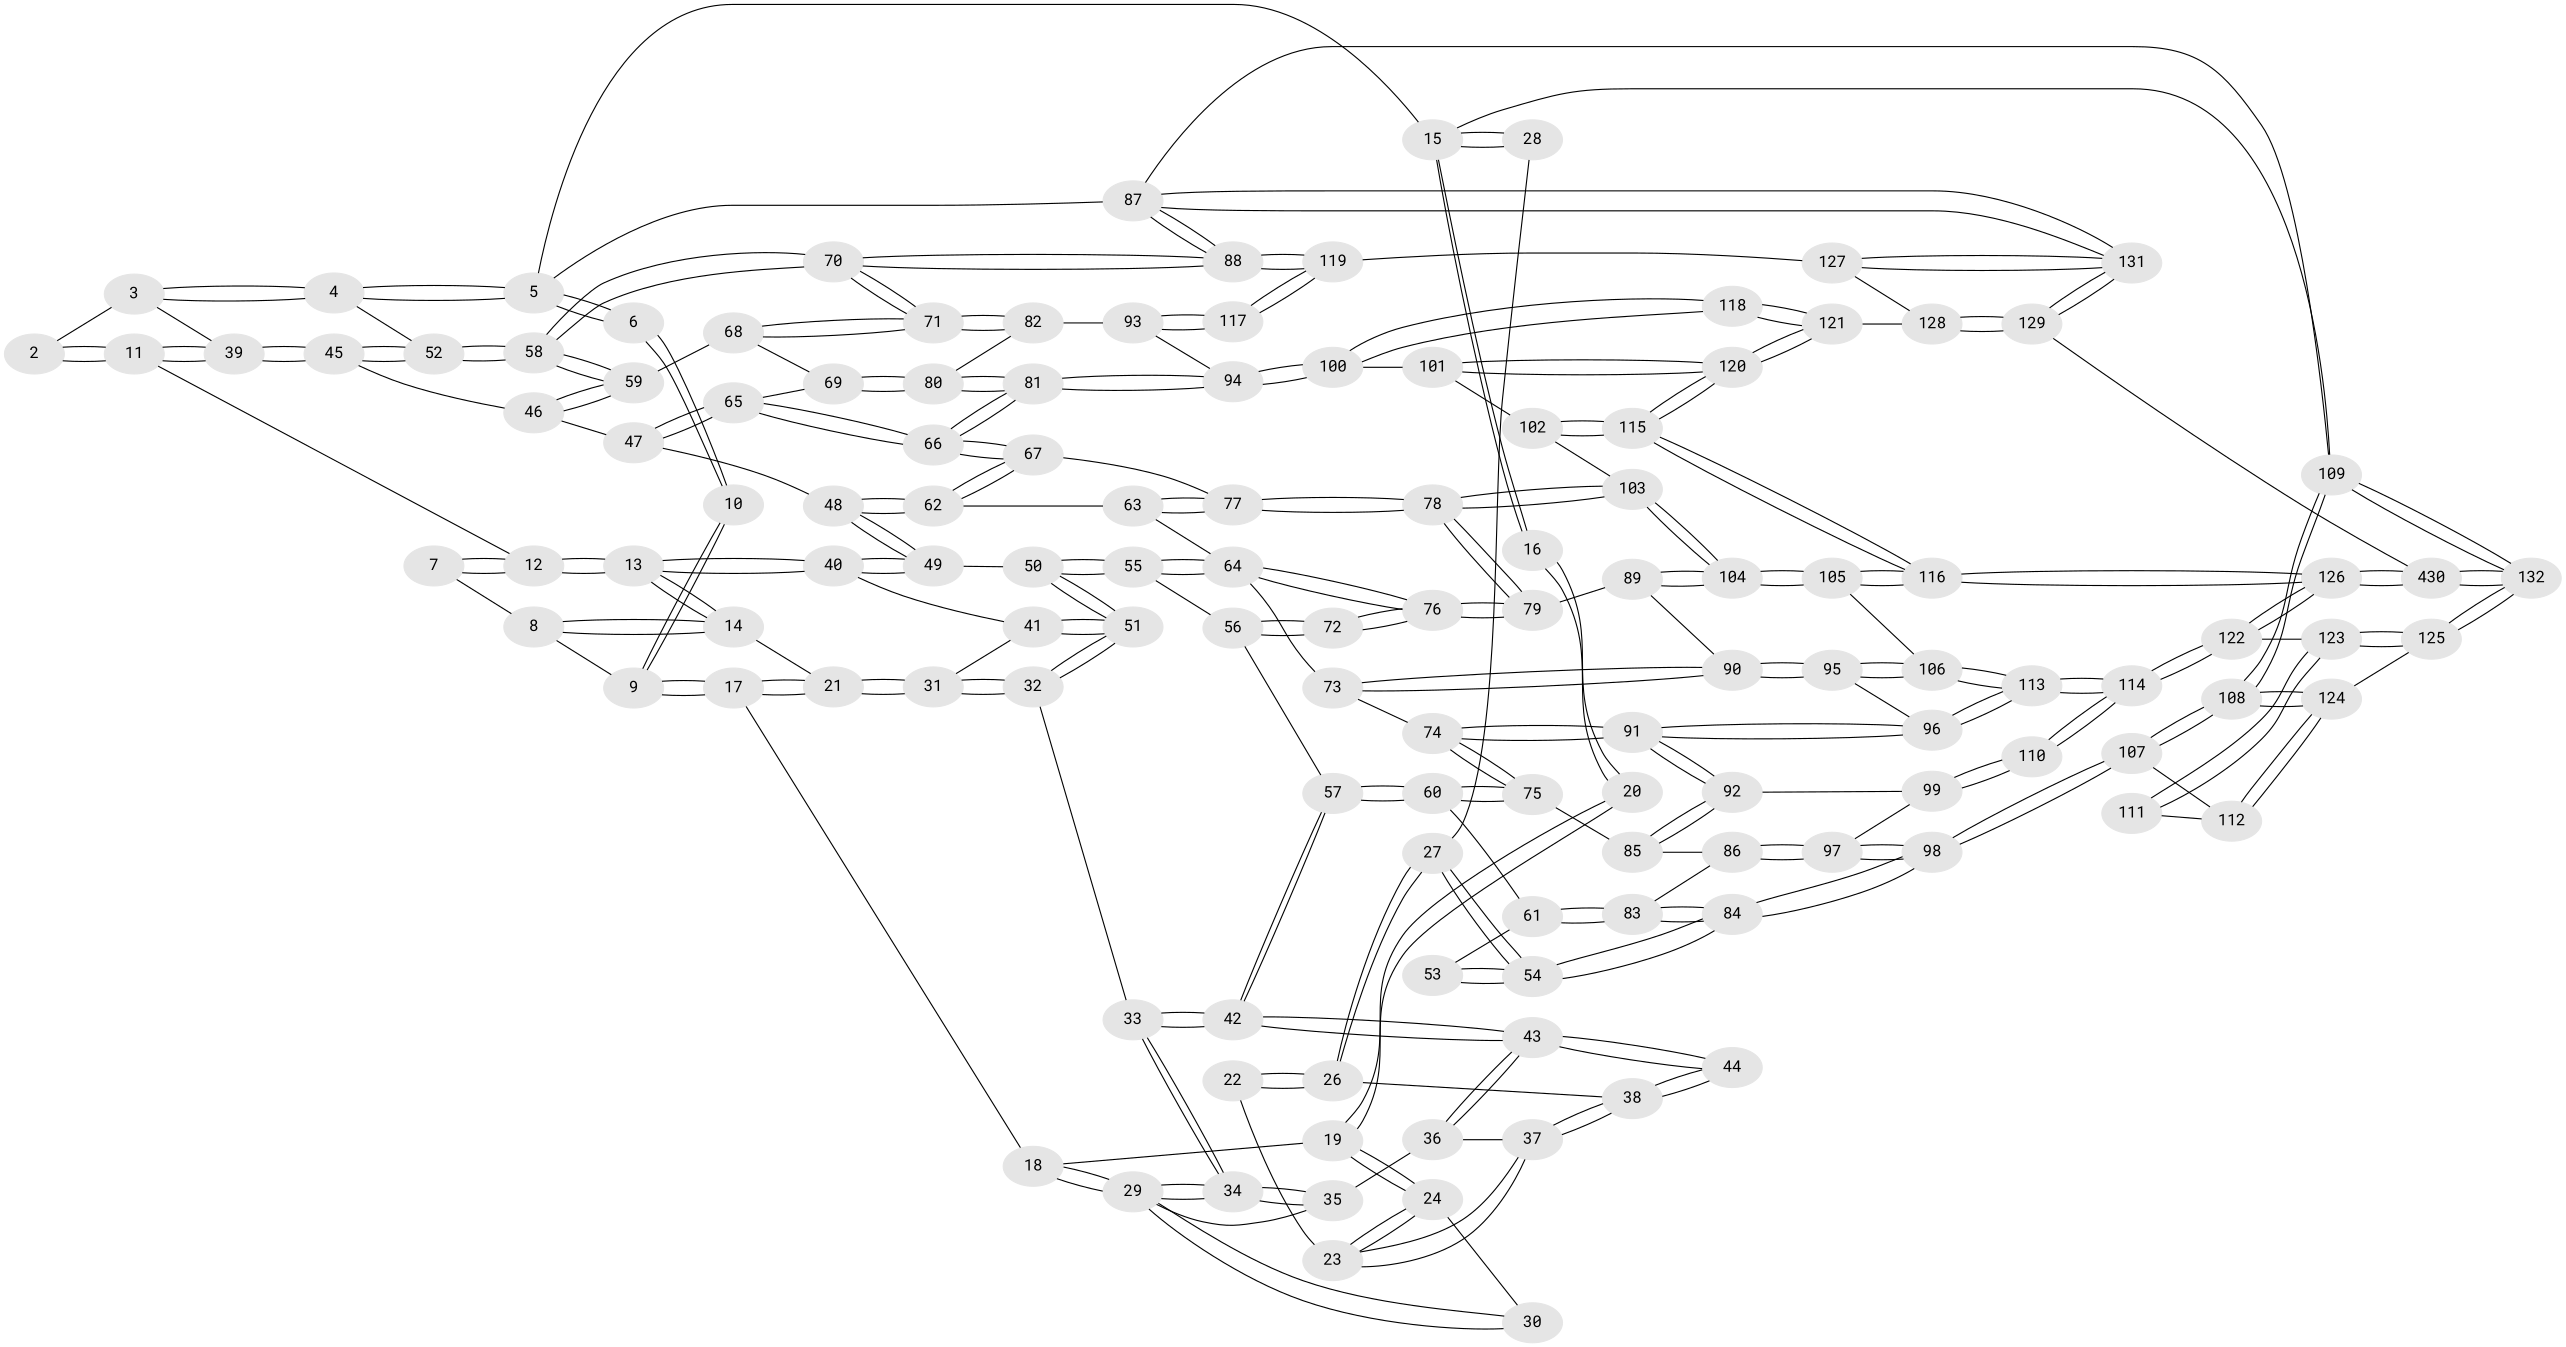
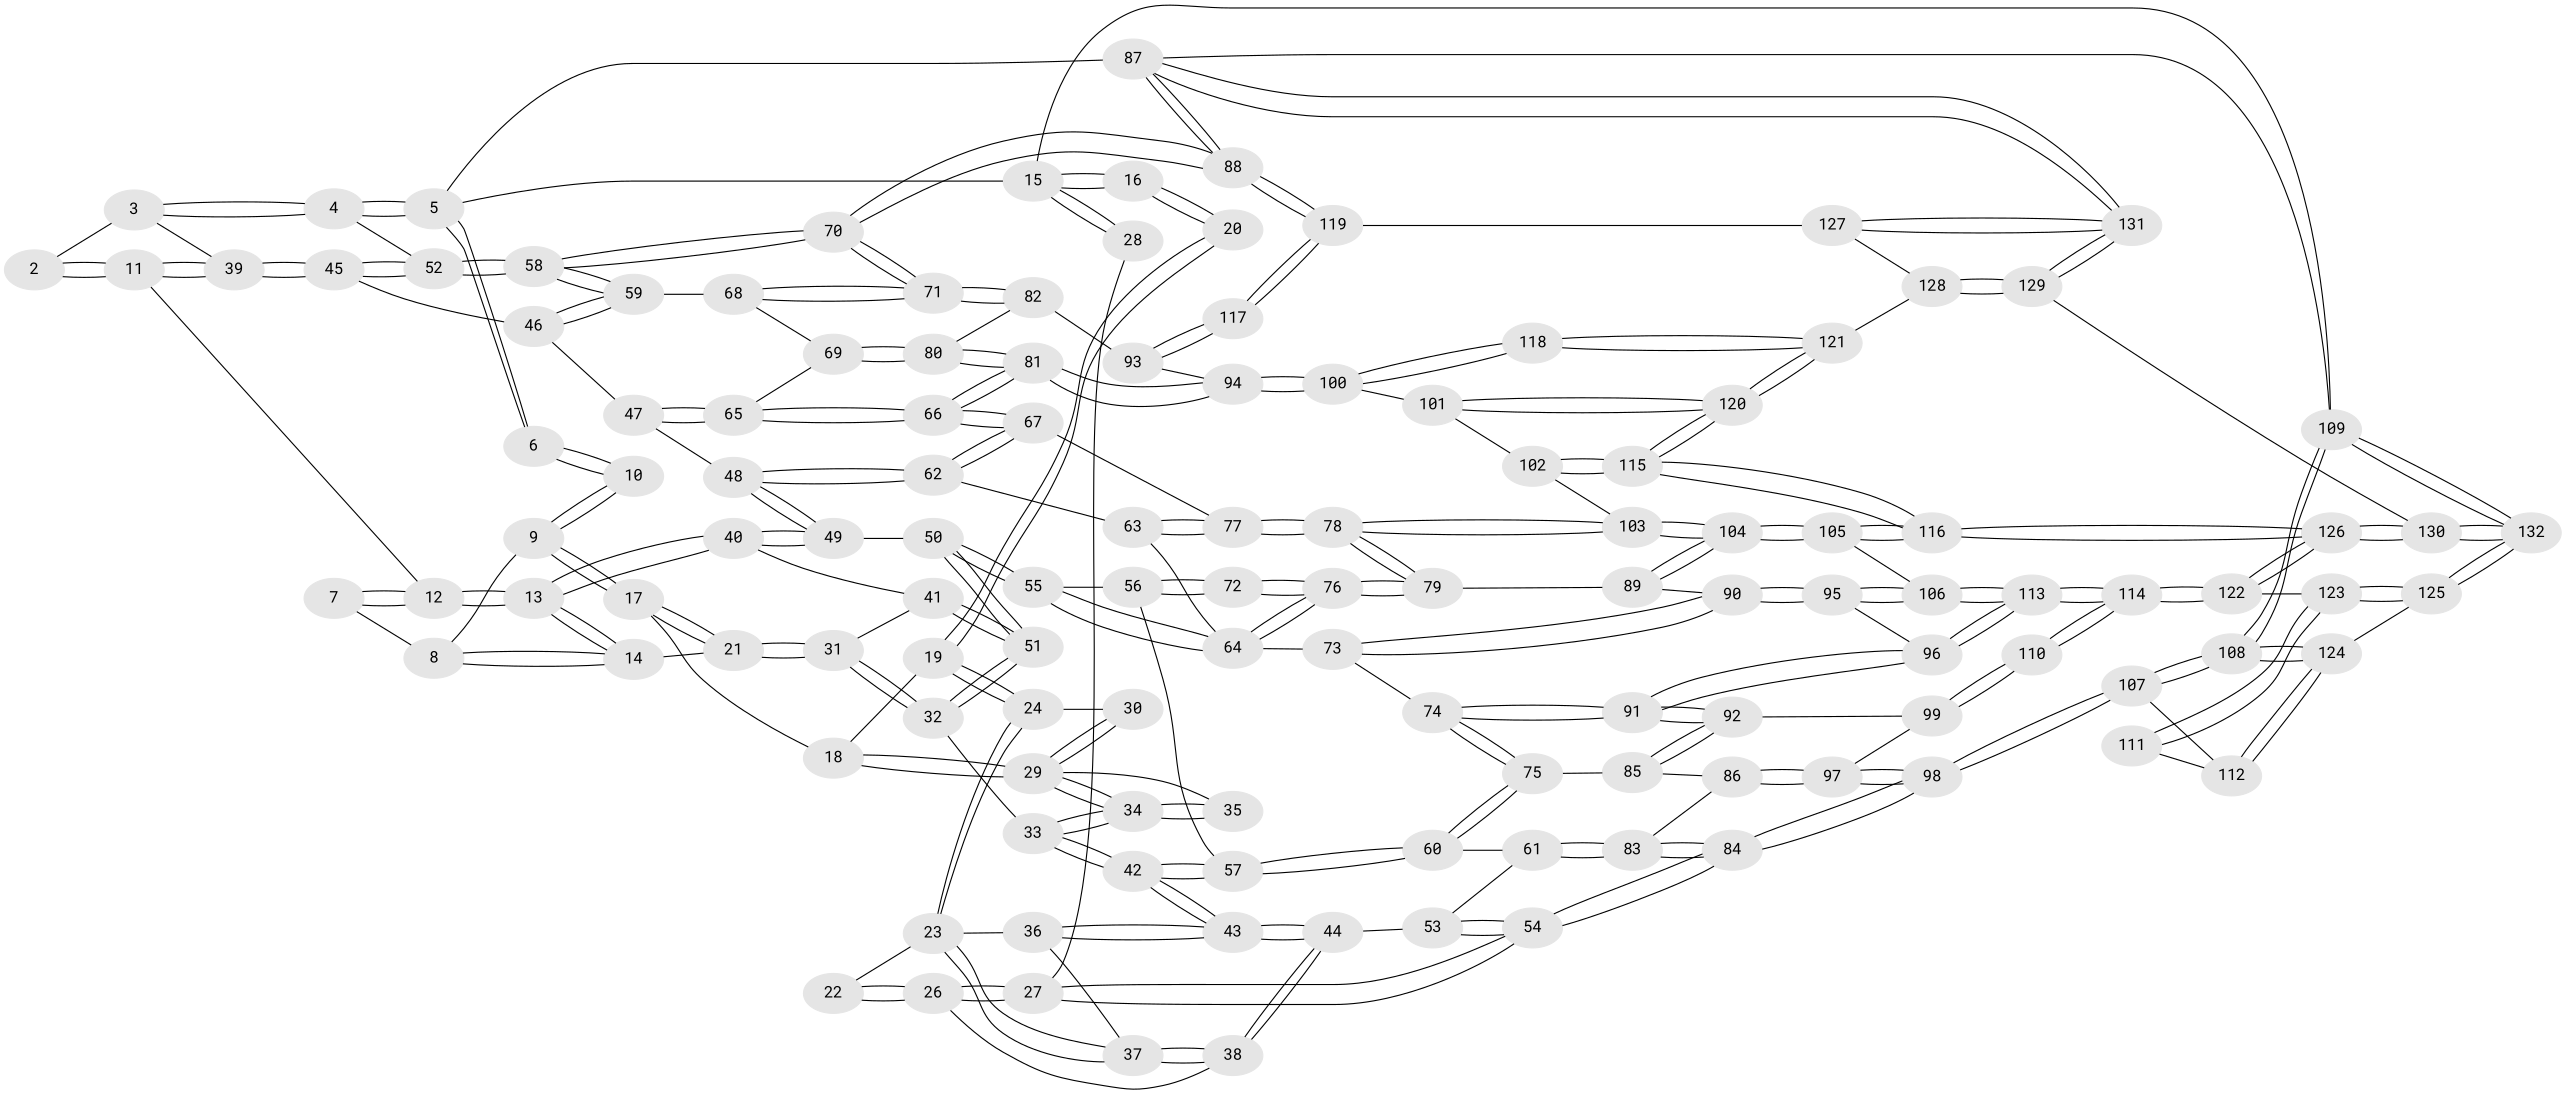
(2431, 578) -> (2431, 533)
none -> (1383, 930)
(1395, 1162) -> (983, 933)
